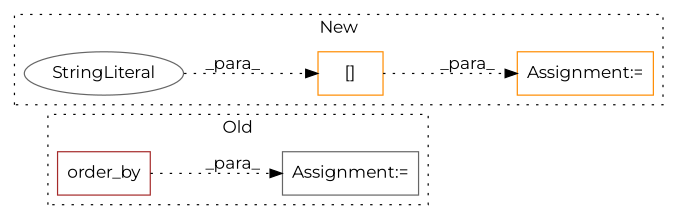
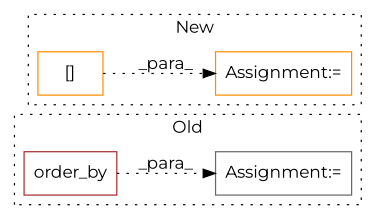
(104, 73) -> none
